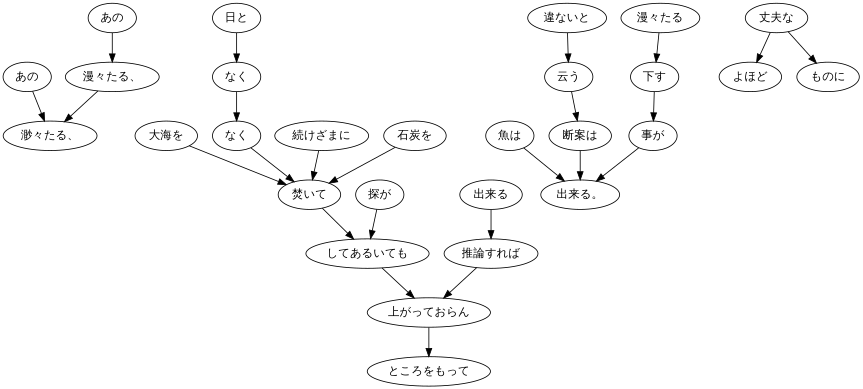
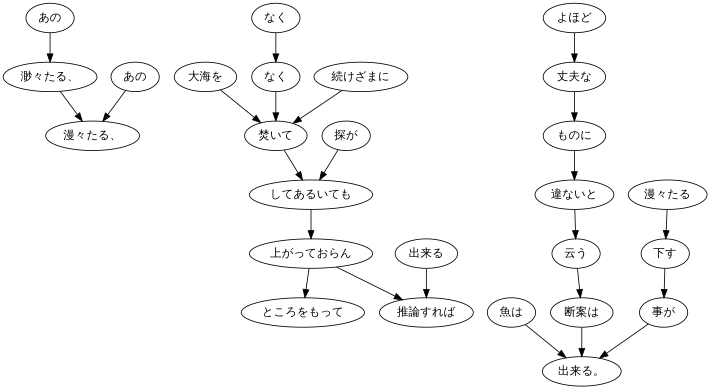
(237, 18) -> none
(765, 44) -> (574, 43)
(84, 104) -> (69, 103)
(415, 136) -> none
none -> (574, 161)
(463, 280) -> (366, 282)
